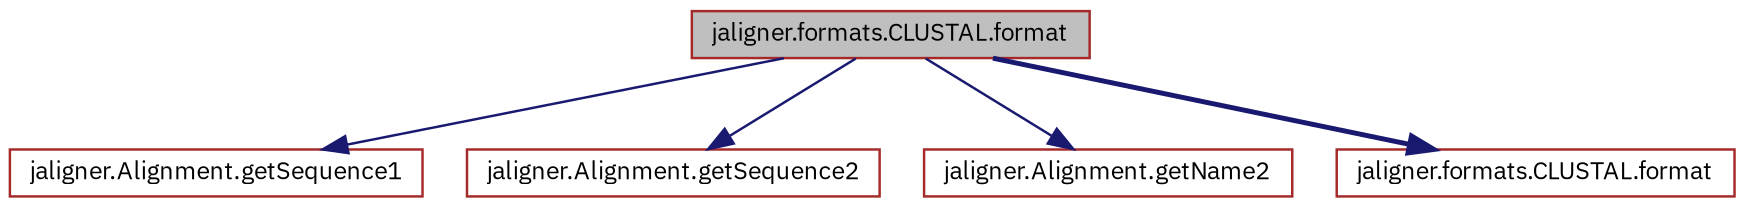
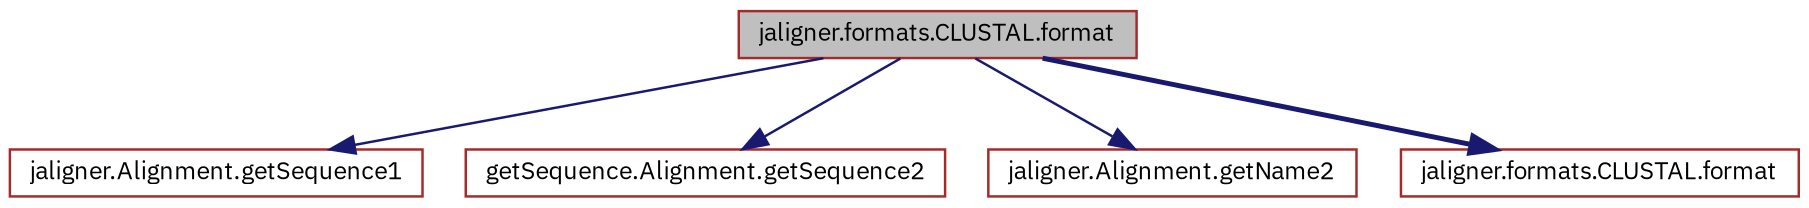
(673, 173) -> (705, 173)
